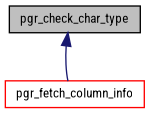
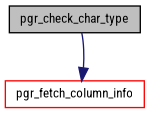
(66, 64) -> (84, 50)
